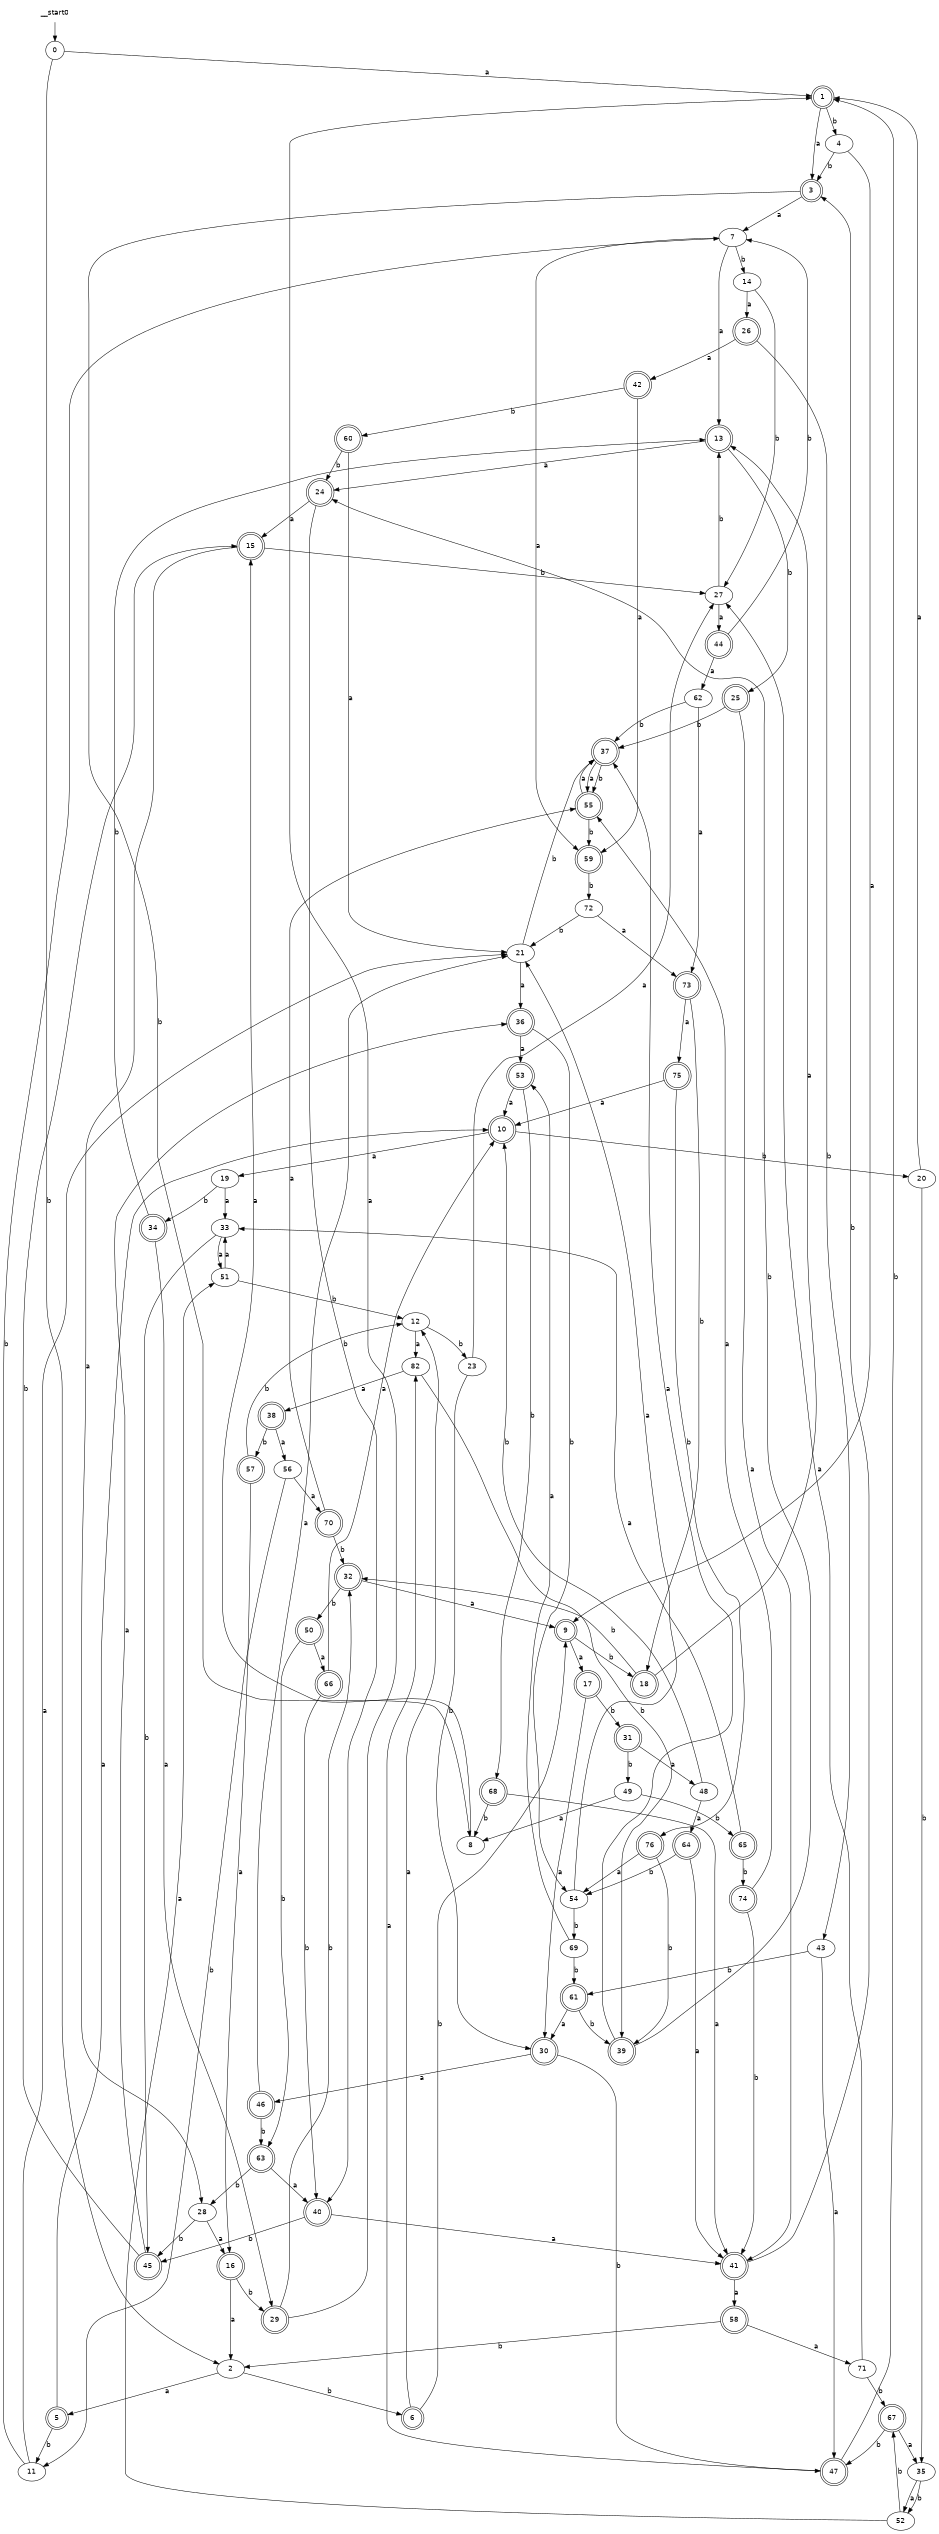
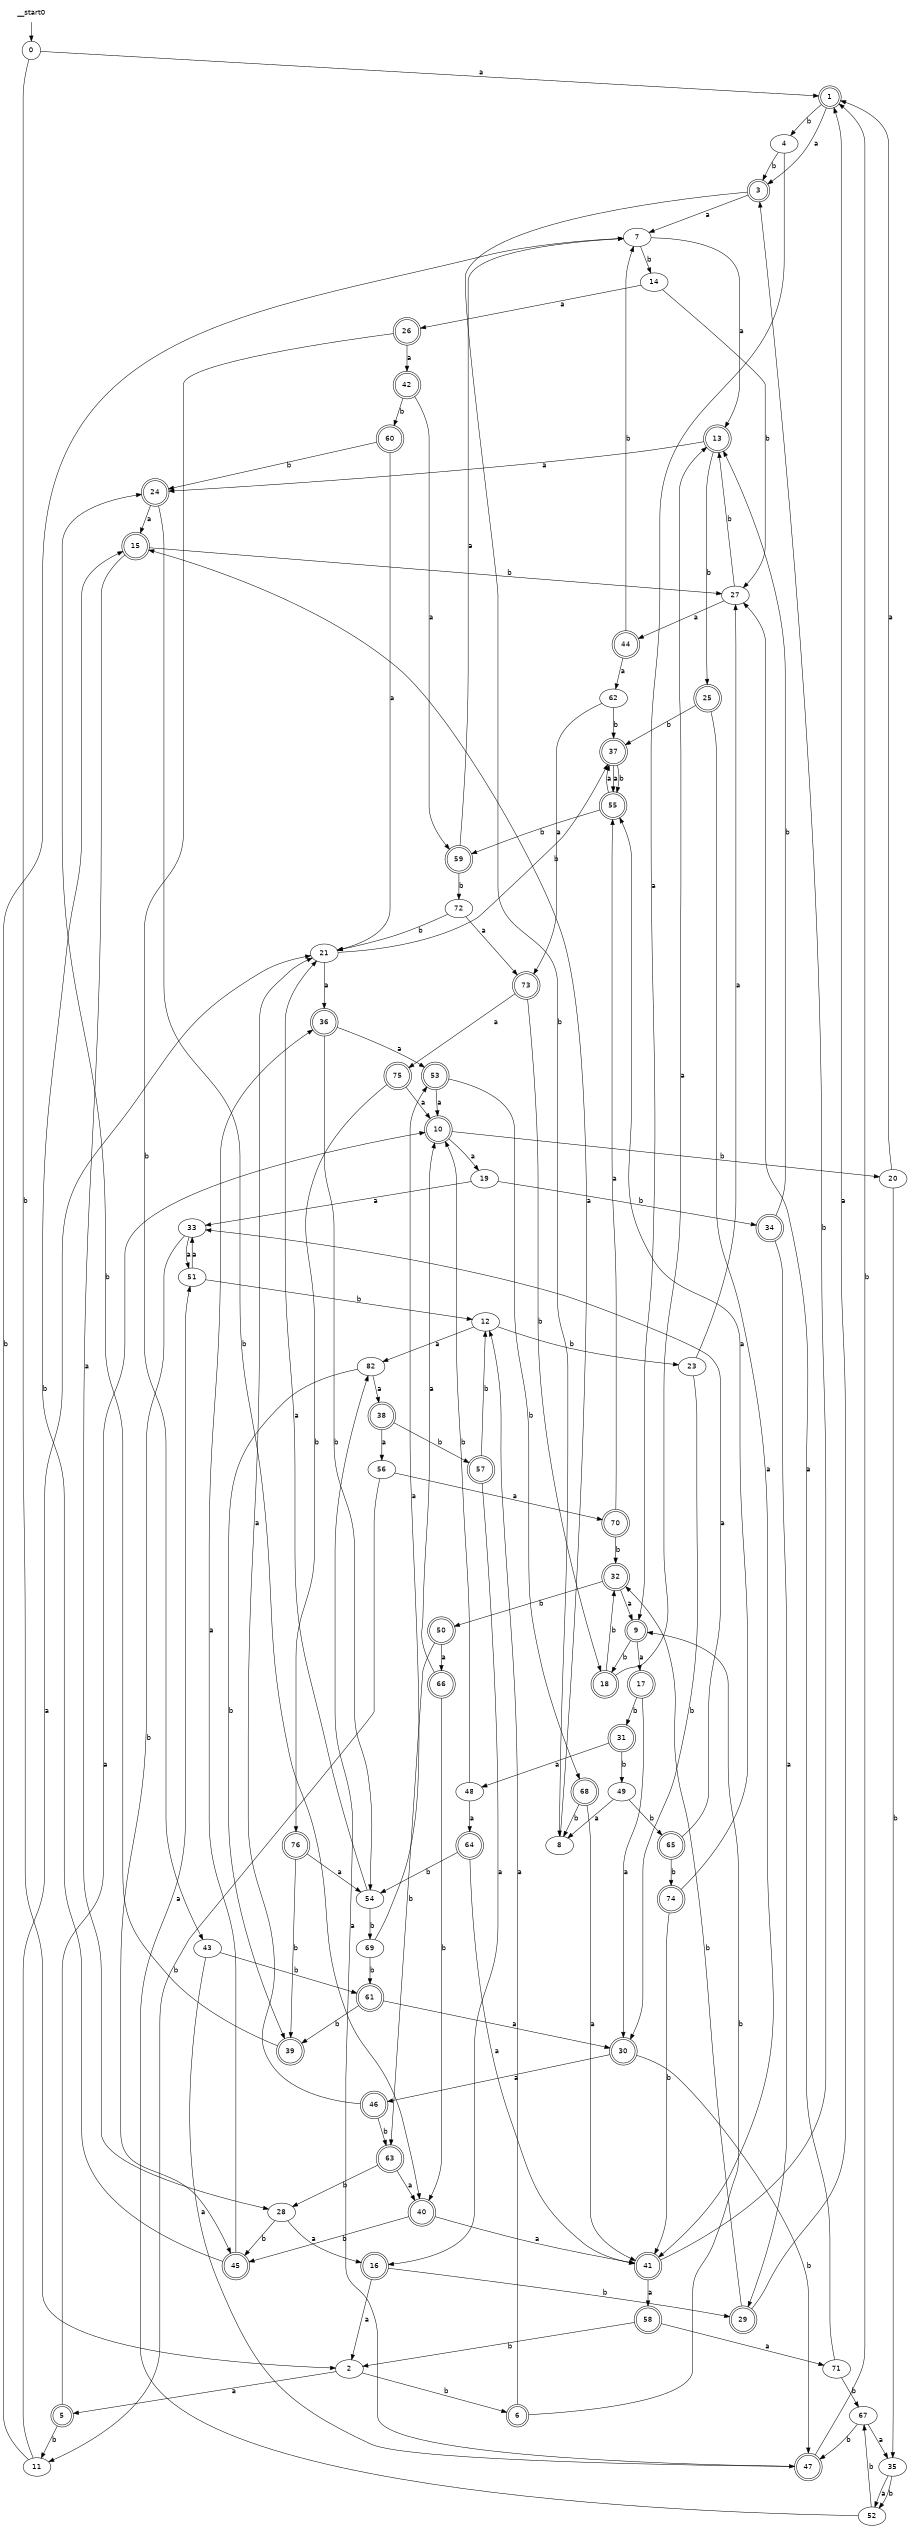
(536, 472) -> (468, 482)
(673, 1438) -> none
(892, 2418) -> (863, 2416)
